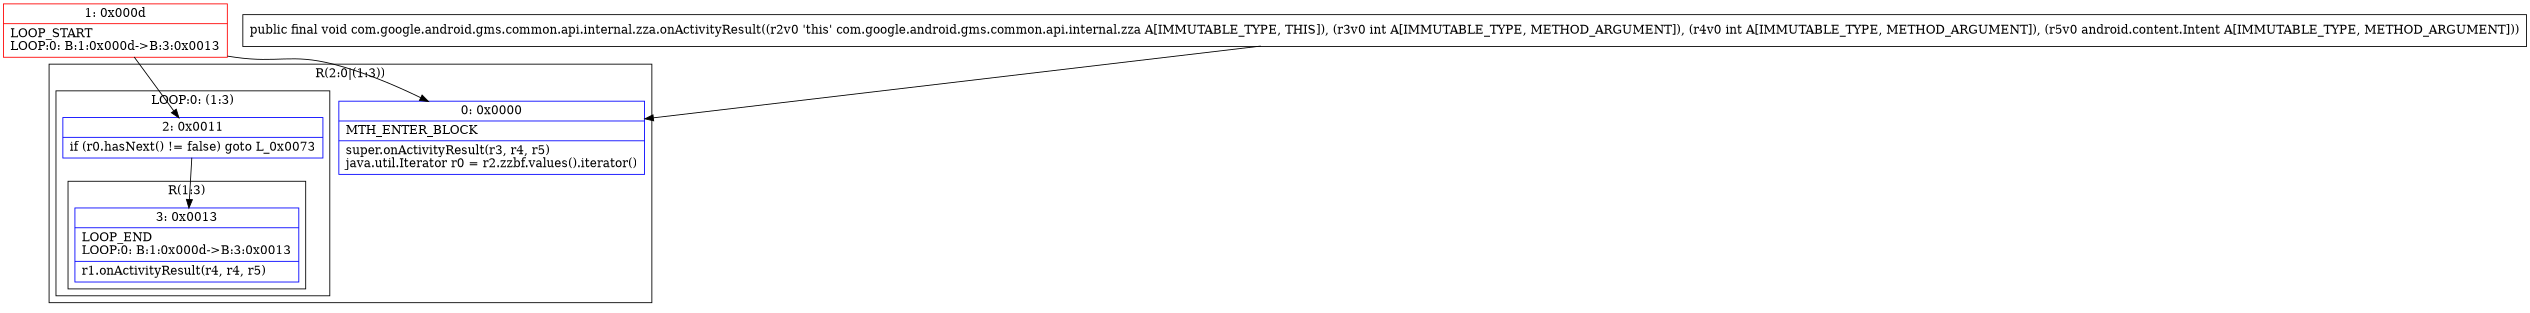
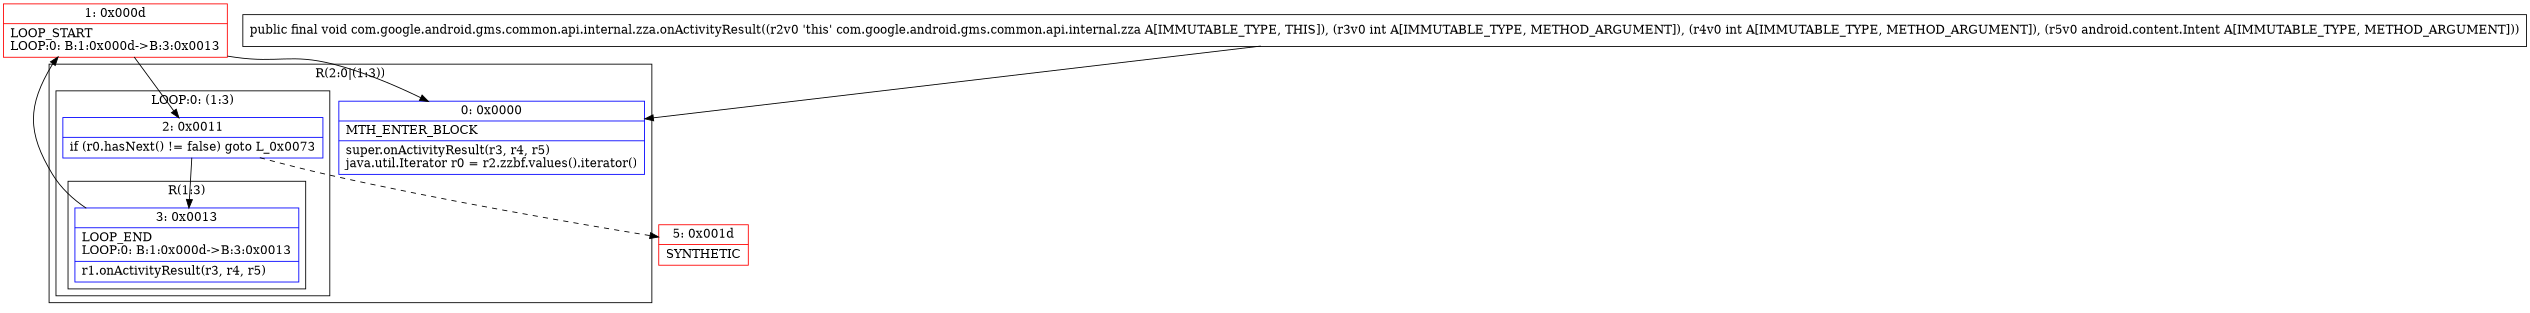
none -> (37, 143)
none -> (704, 245)
(174, 271) -> (174, 271)
